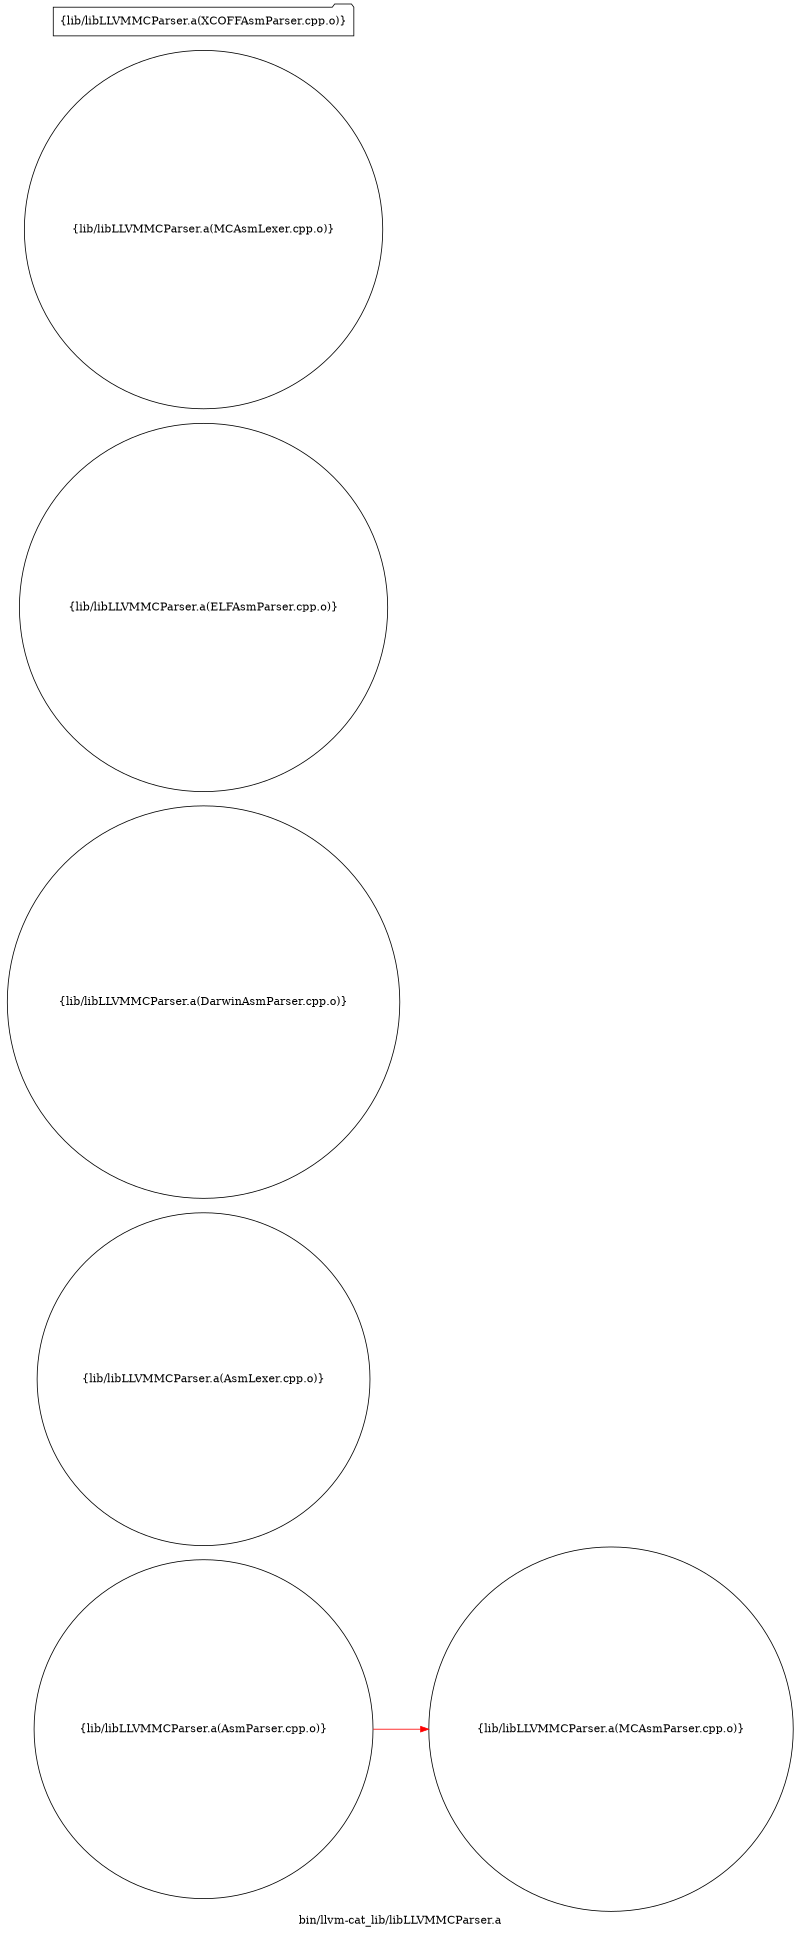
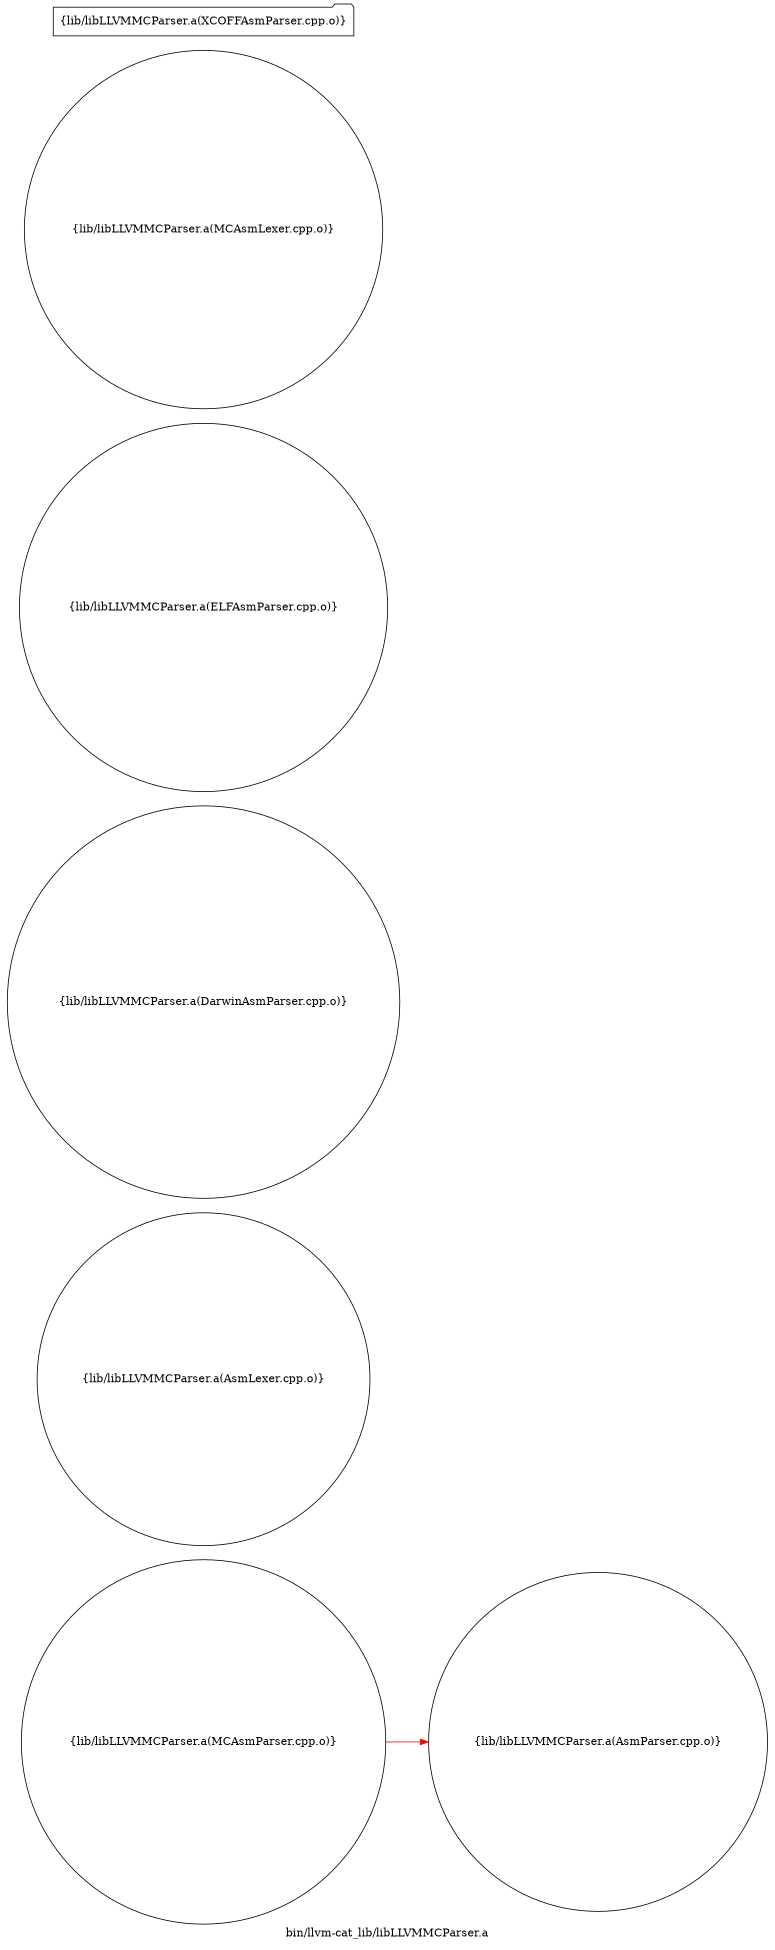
(397, 1729) -> (403, 1742)
